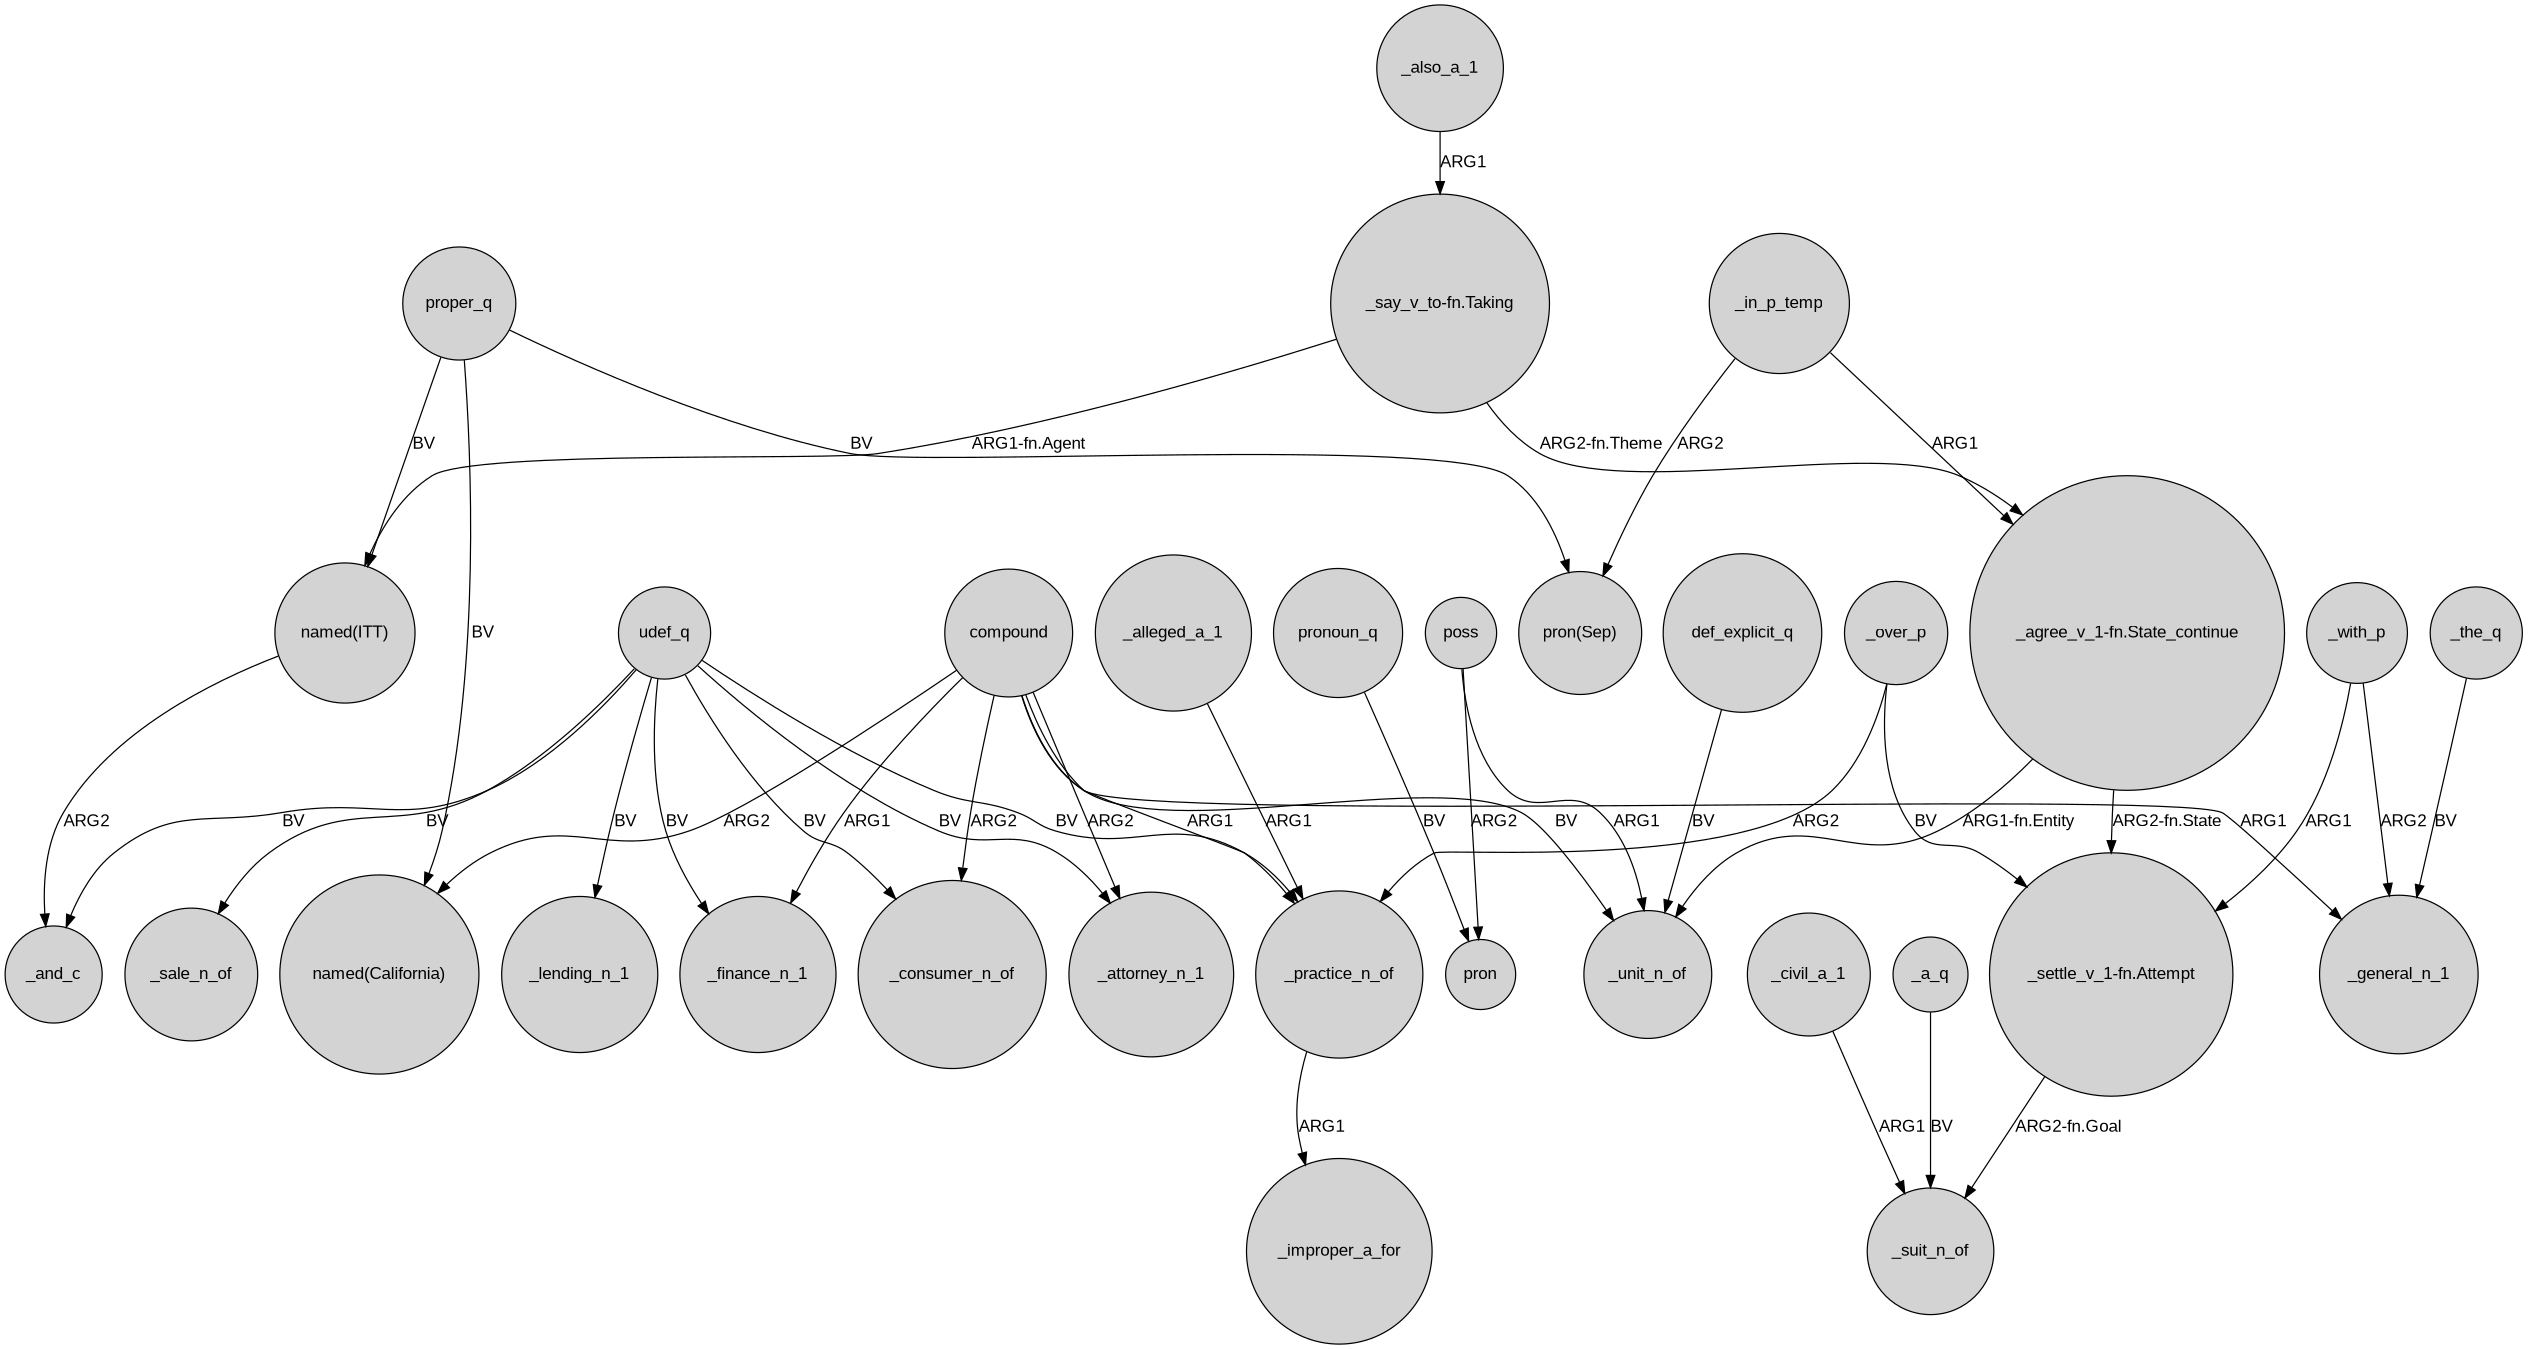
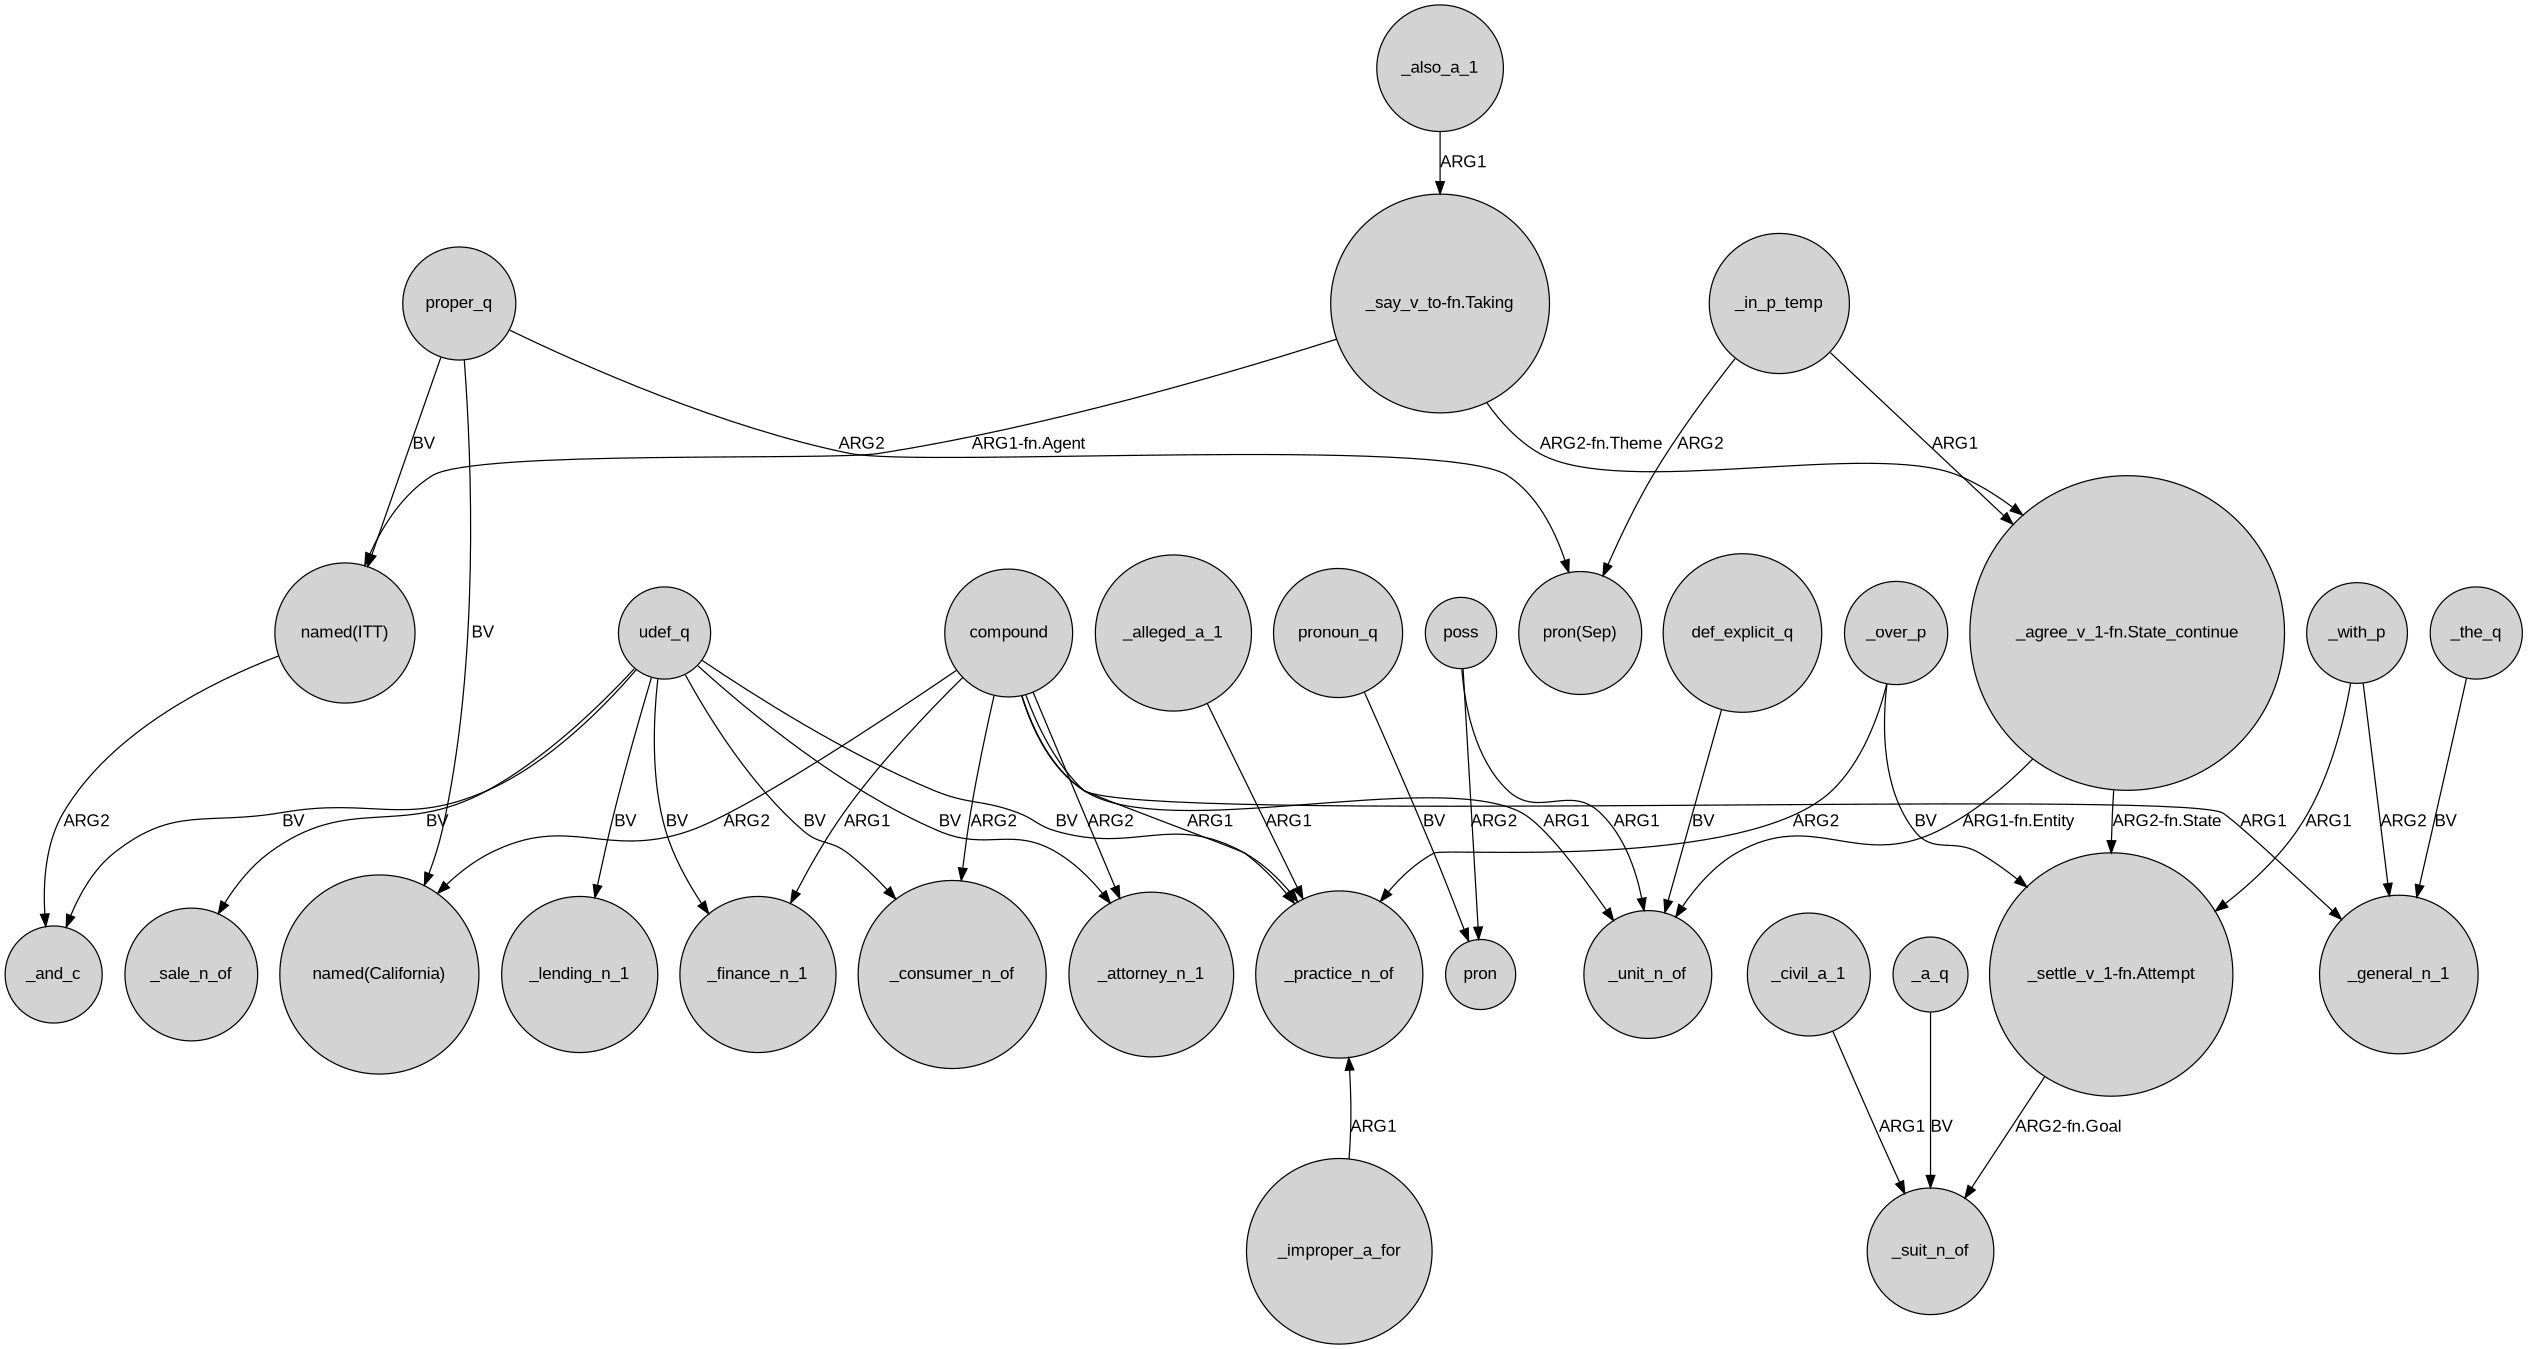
(862, 444) -> (862, 444)
(1567, 822) -> (1567, 822)
(1297, 1102) -> (1351, 1115)
